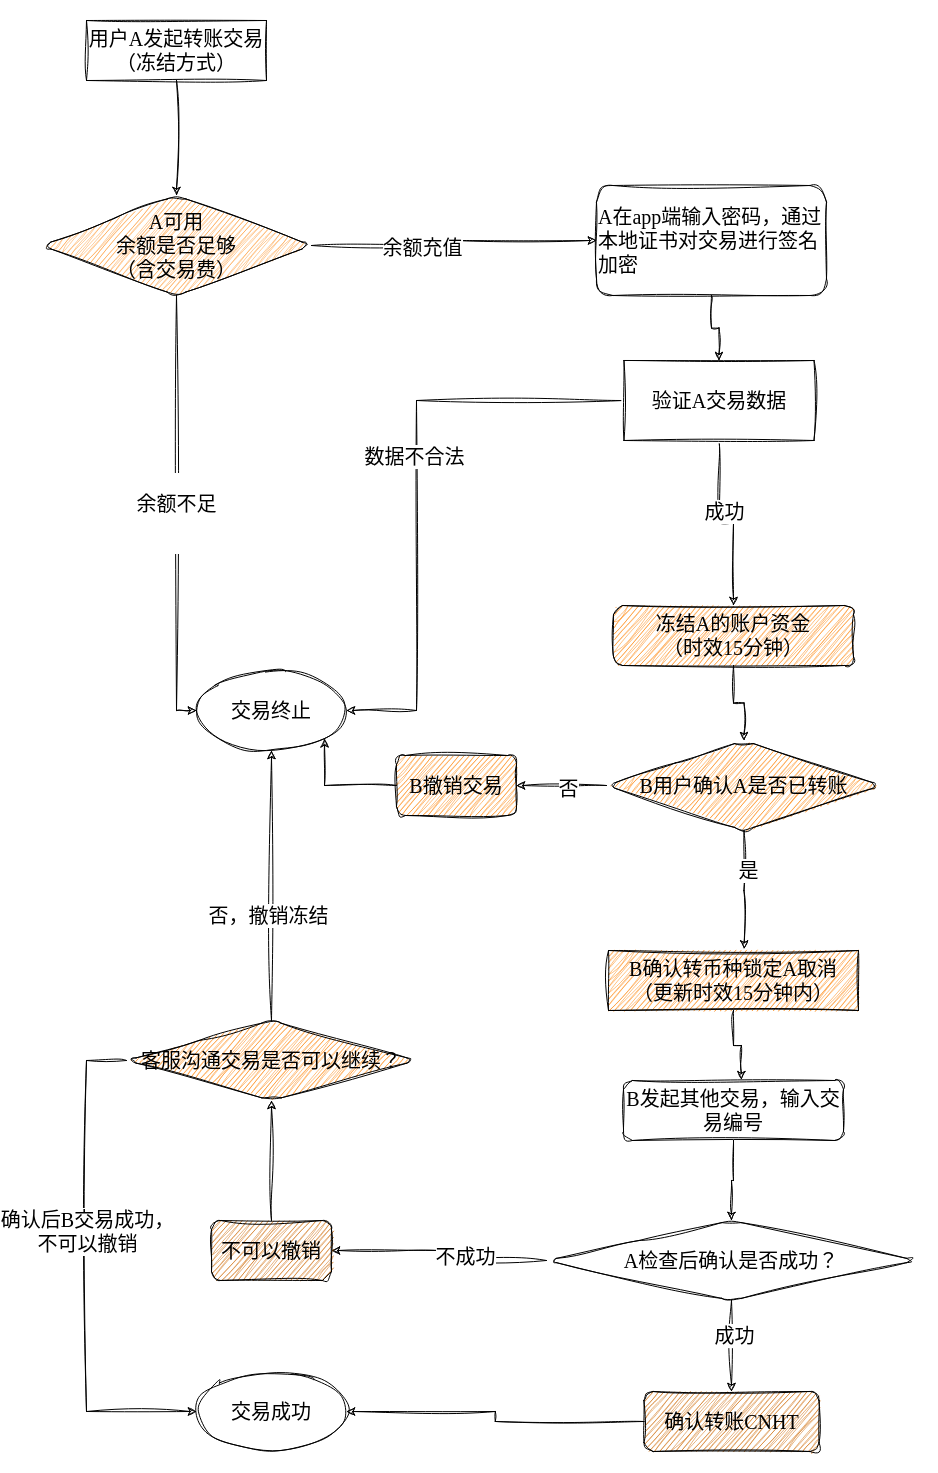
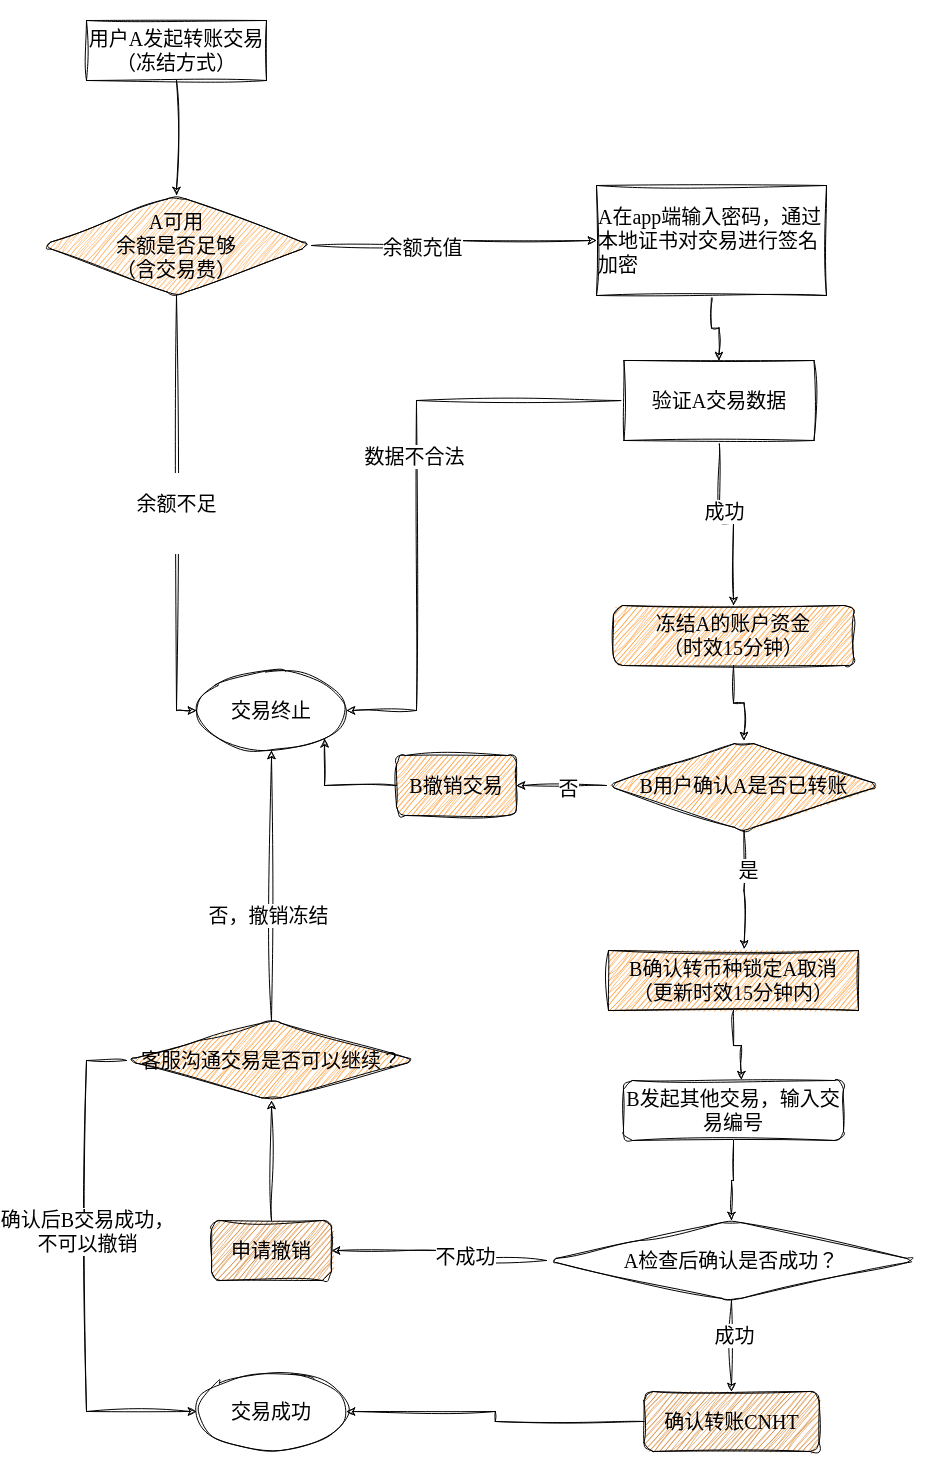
(712, 241) -> (712, 241)
(272, 1251) -> (272, 1251)
